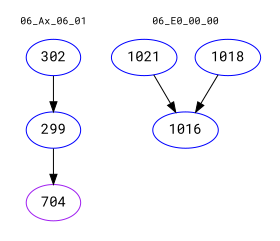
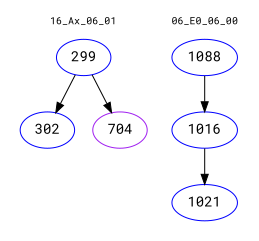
(54, 22) -> (84, 22)
(186, 22) -> (205, 22)
(228, 57) -> (205, 57)
(53, 89) -> (68, 89)
(162, 89) -> (205, 161)
